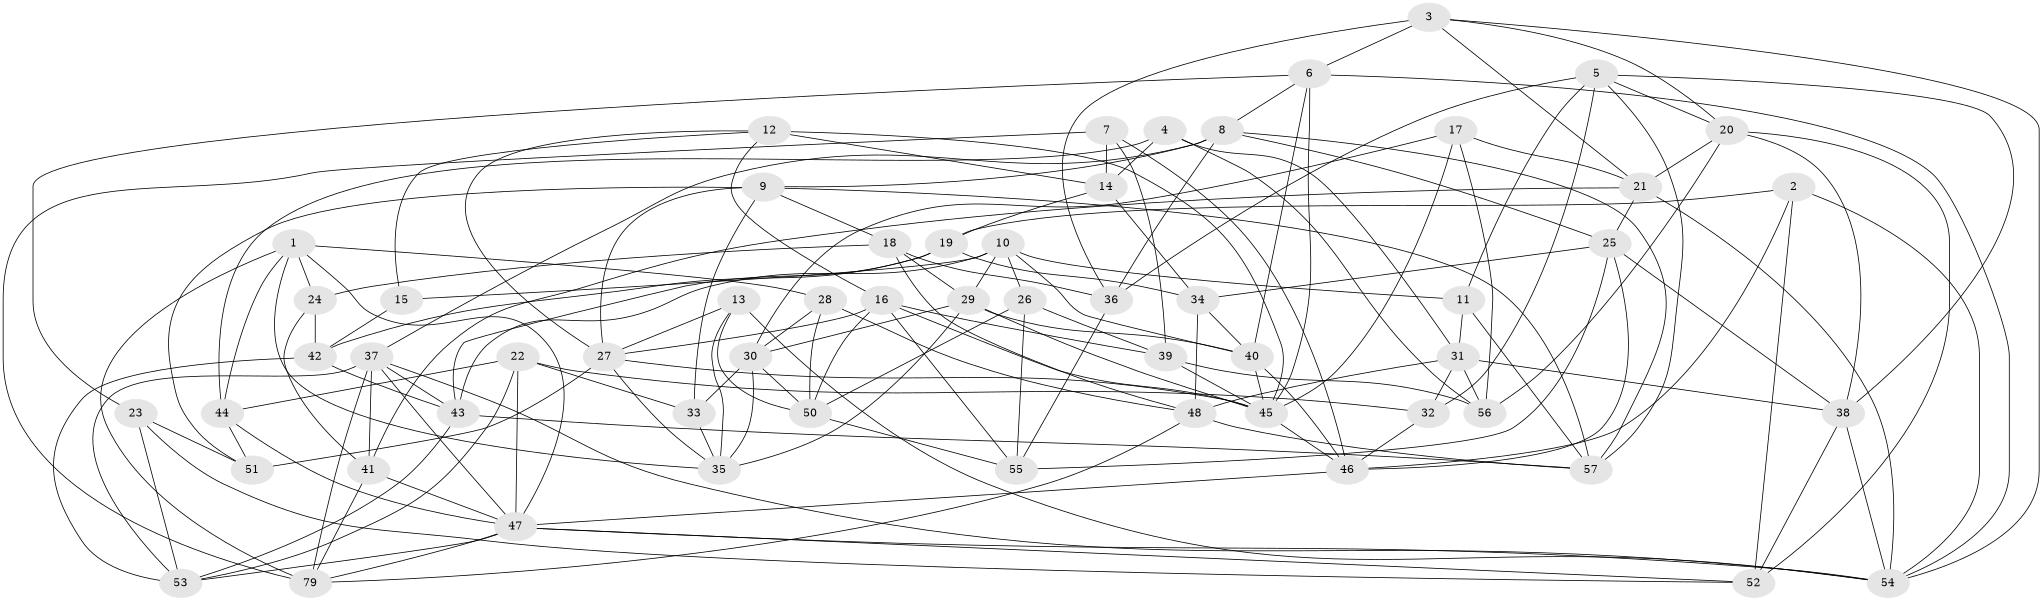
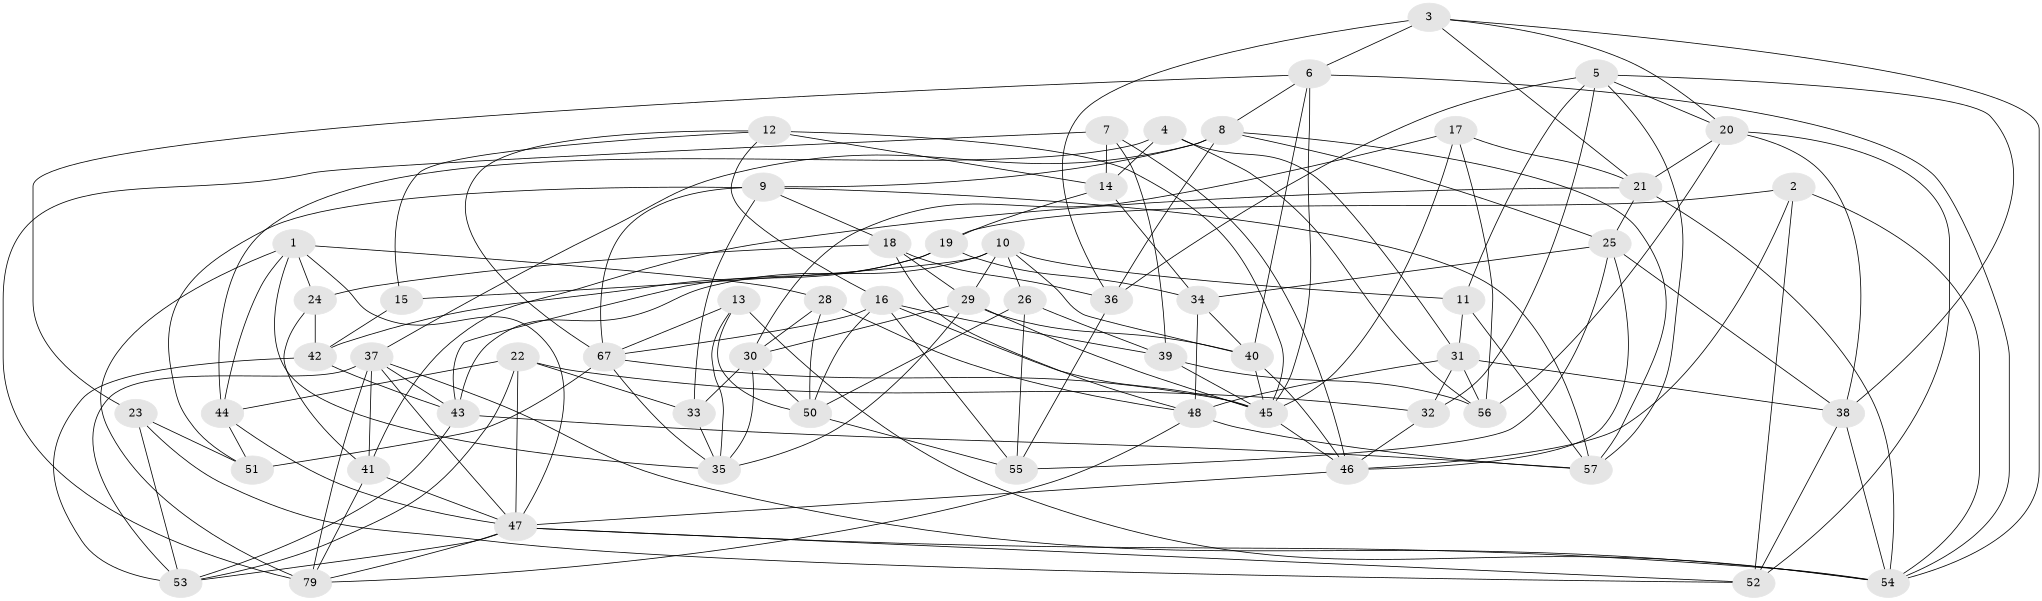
(605, 357) -> (605, 357)
